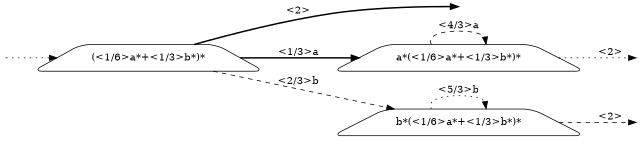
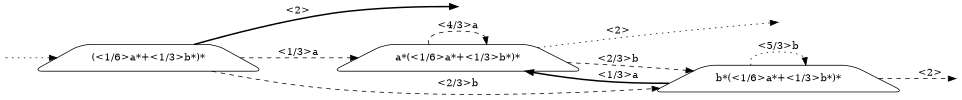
(296, 58) -> (295, 58)
none -> (627, 66)
none -> (601, 81)
